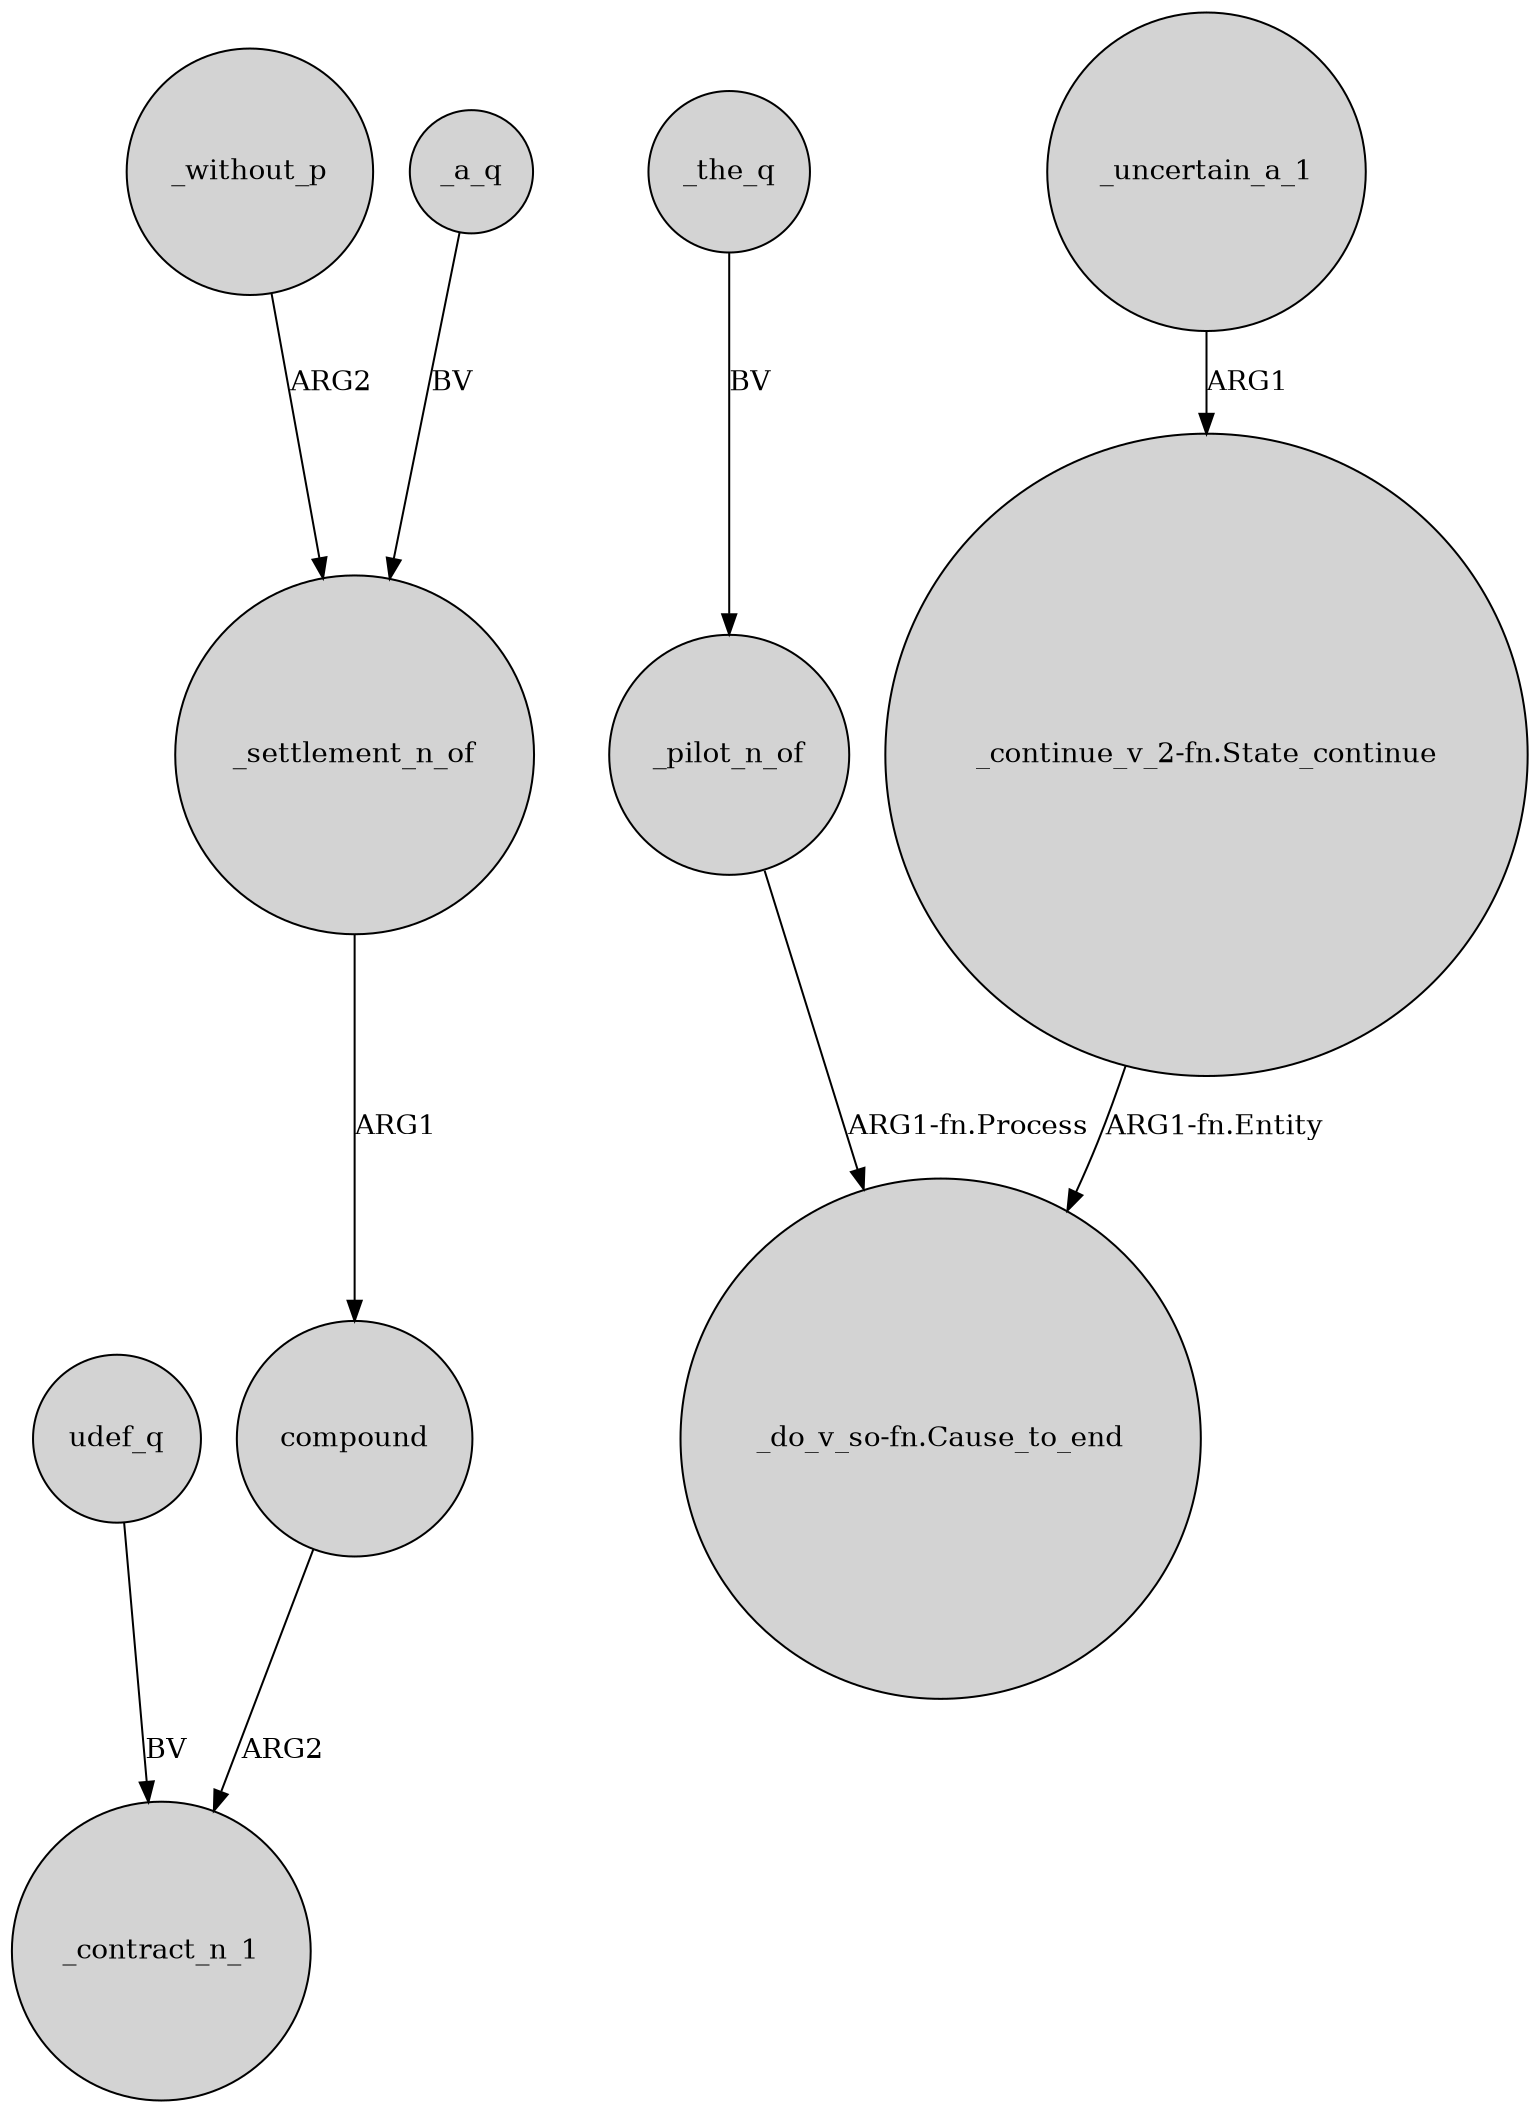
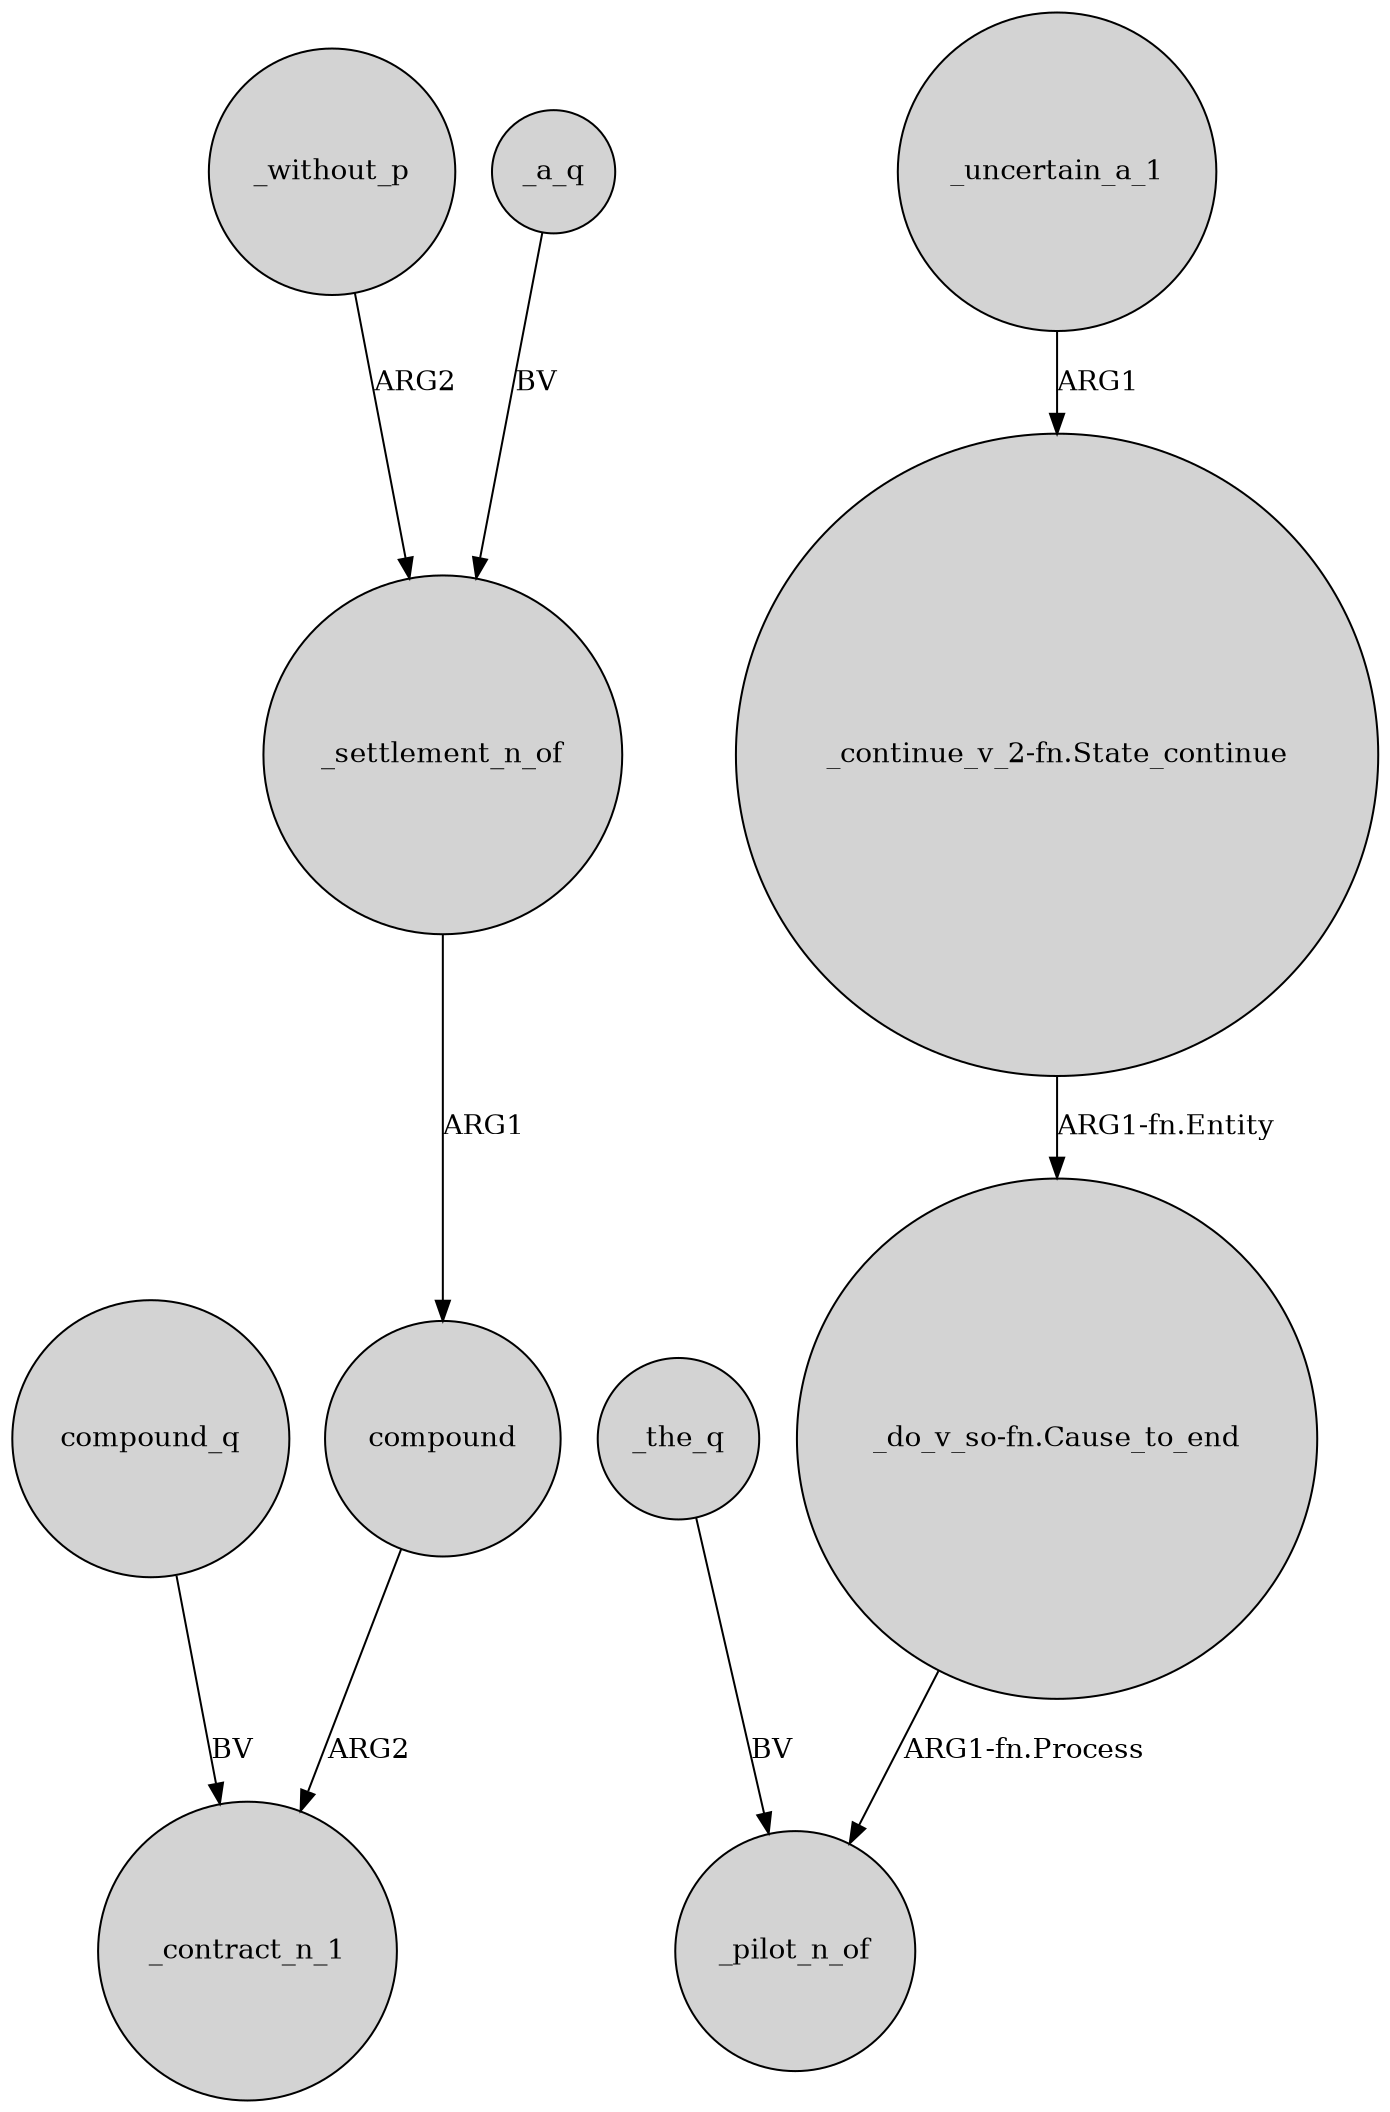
(811, 1020) -> (899, 1748)
(117, 1439) -> (151, 1439)
